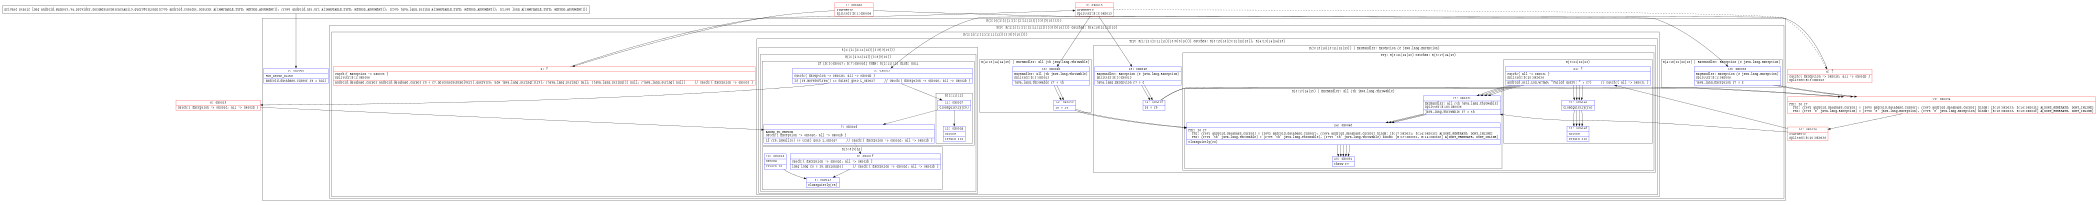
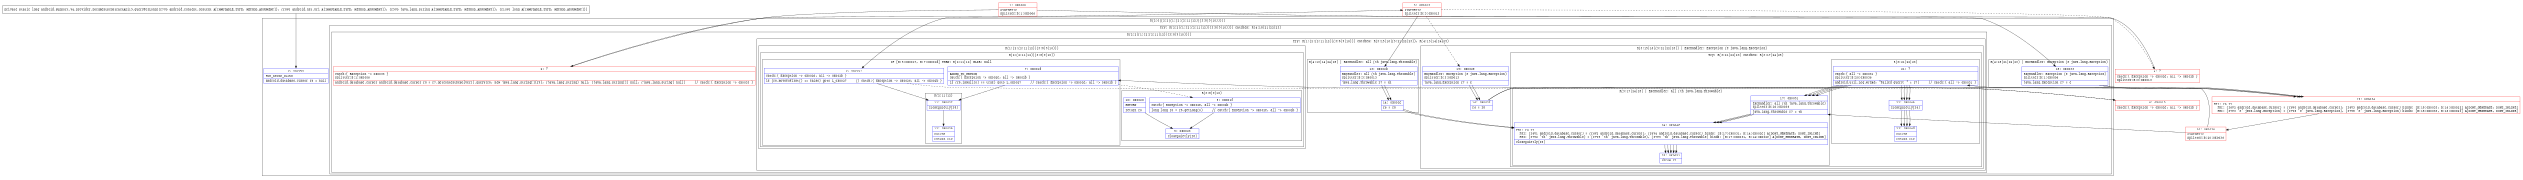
(1115, 40) -> (1442, 40)
(545, 100) -> (1299, 88)
(912, 117) -> (983, 92)
